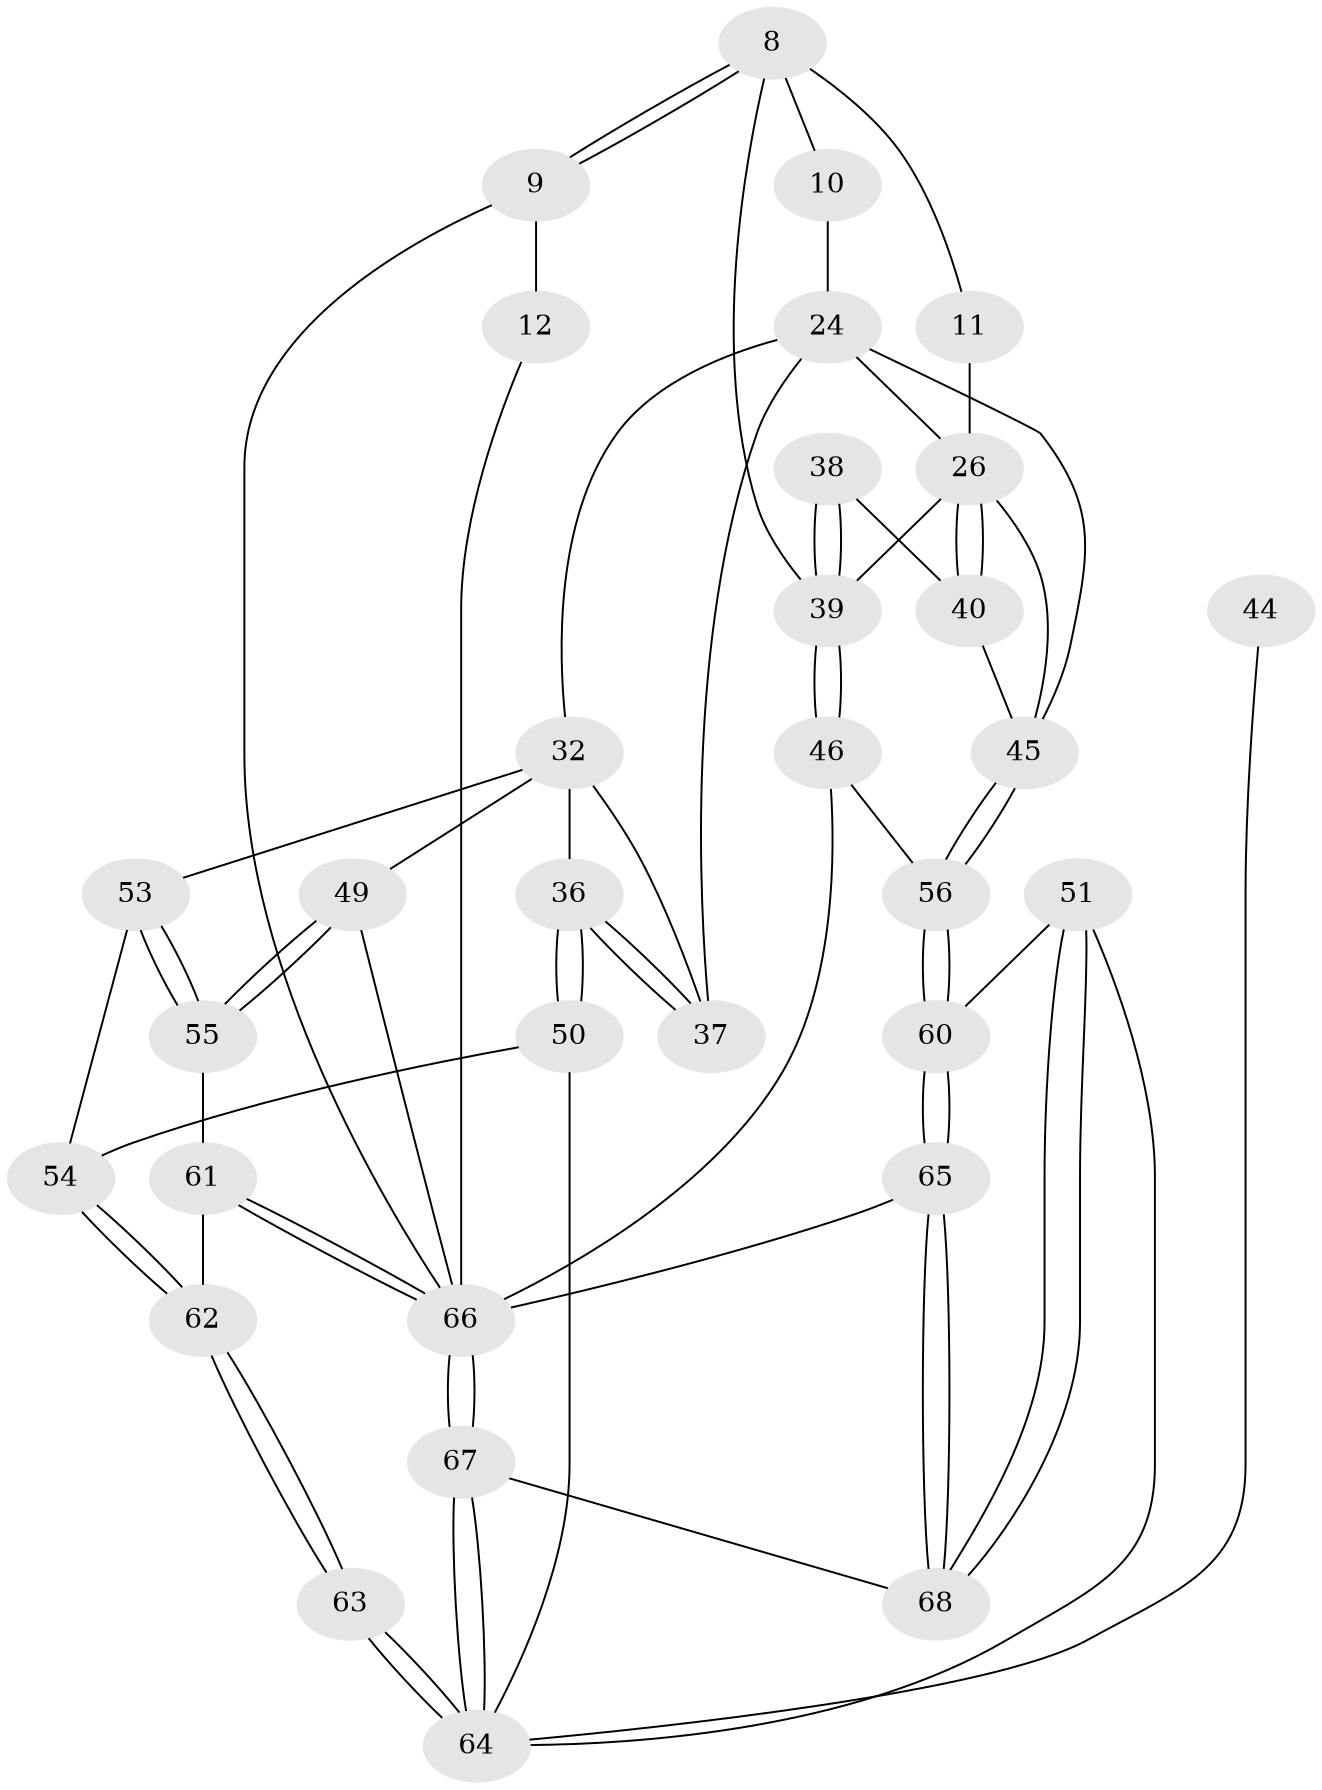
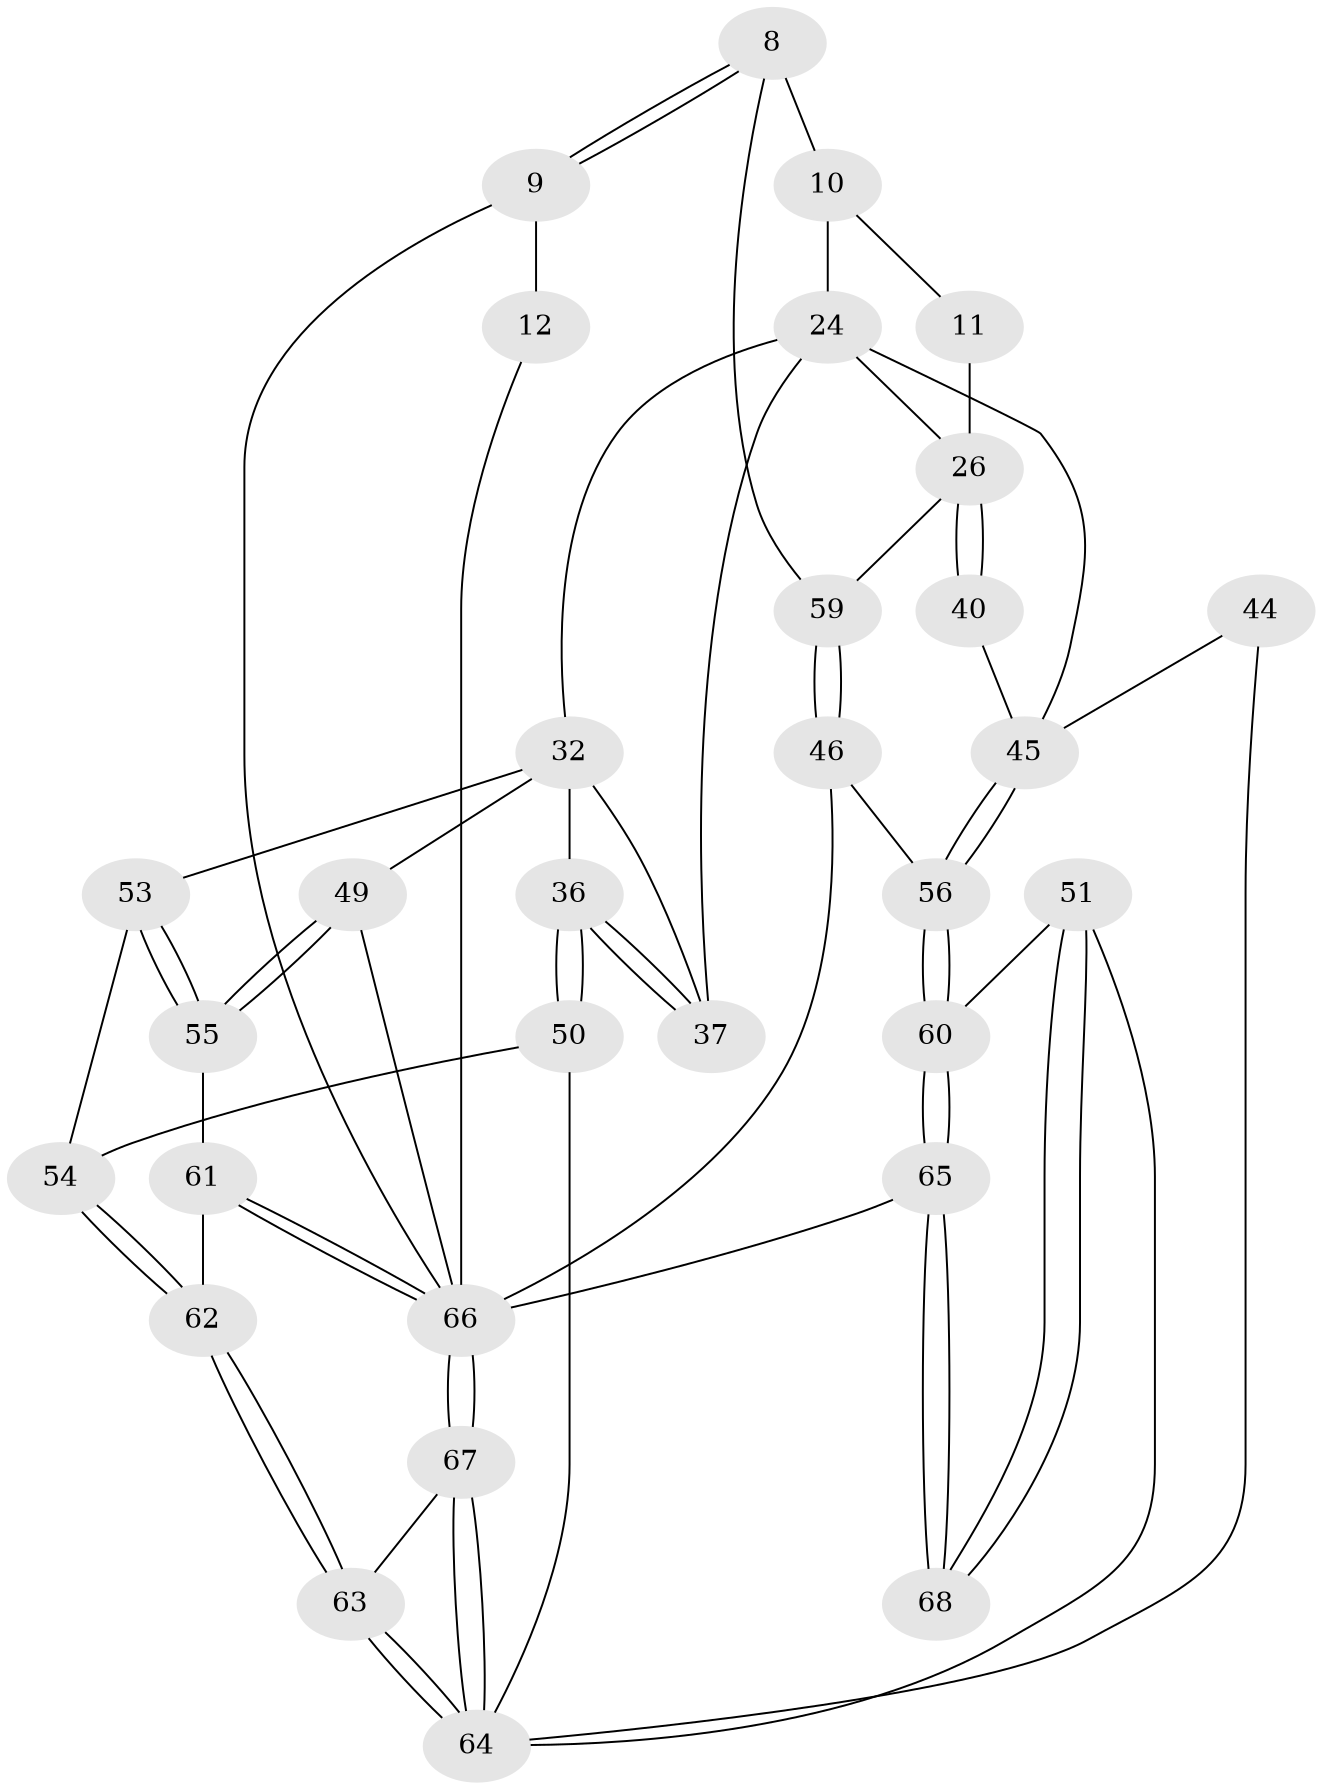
(909, 164) -> (898, 256)
(828, 469) -> none
(1046, 603) -> (1143, 682)
(828, 611) -> (828, 611)
(699, 1533) -> (406, 1533)
